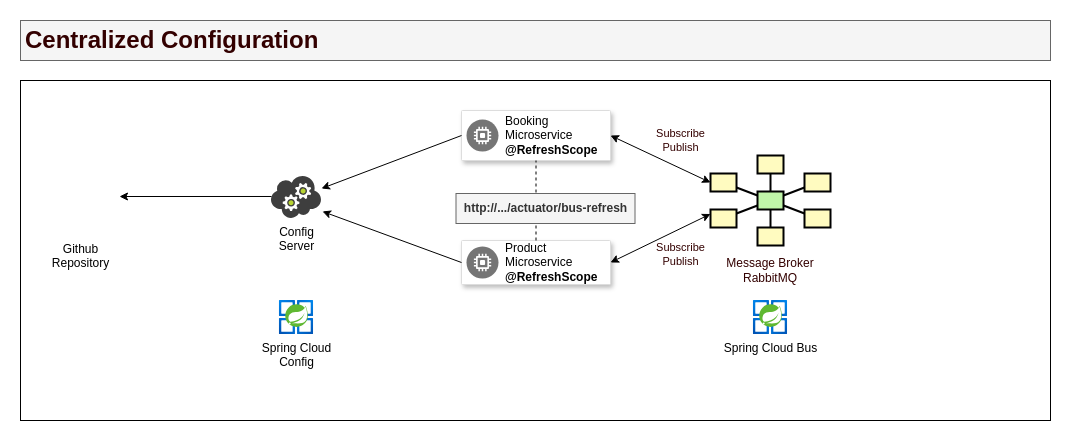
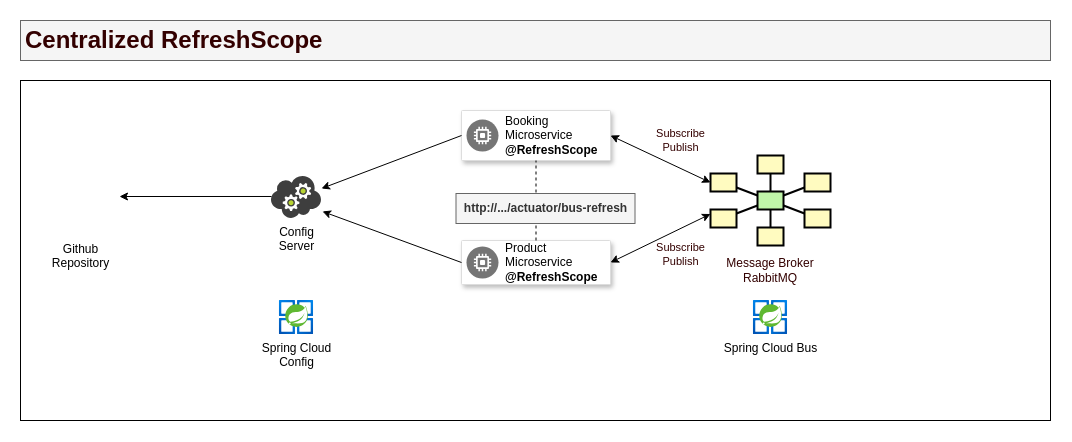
(102, 18) -> (101, 18)
